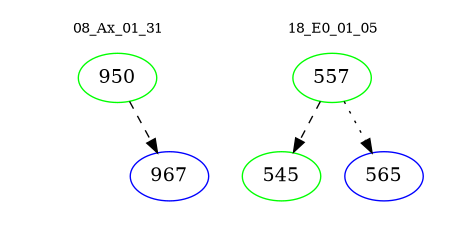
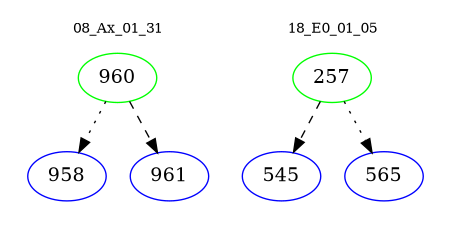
(118, 78) -> (118, 78)
(332, 78) -> (332, 78)
none -> (67, 176)
(169, 176) -> (169, 176)
(282, 176) -> (282, 176)
